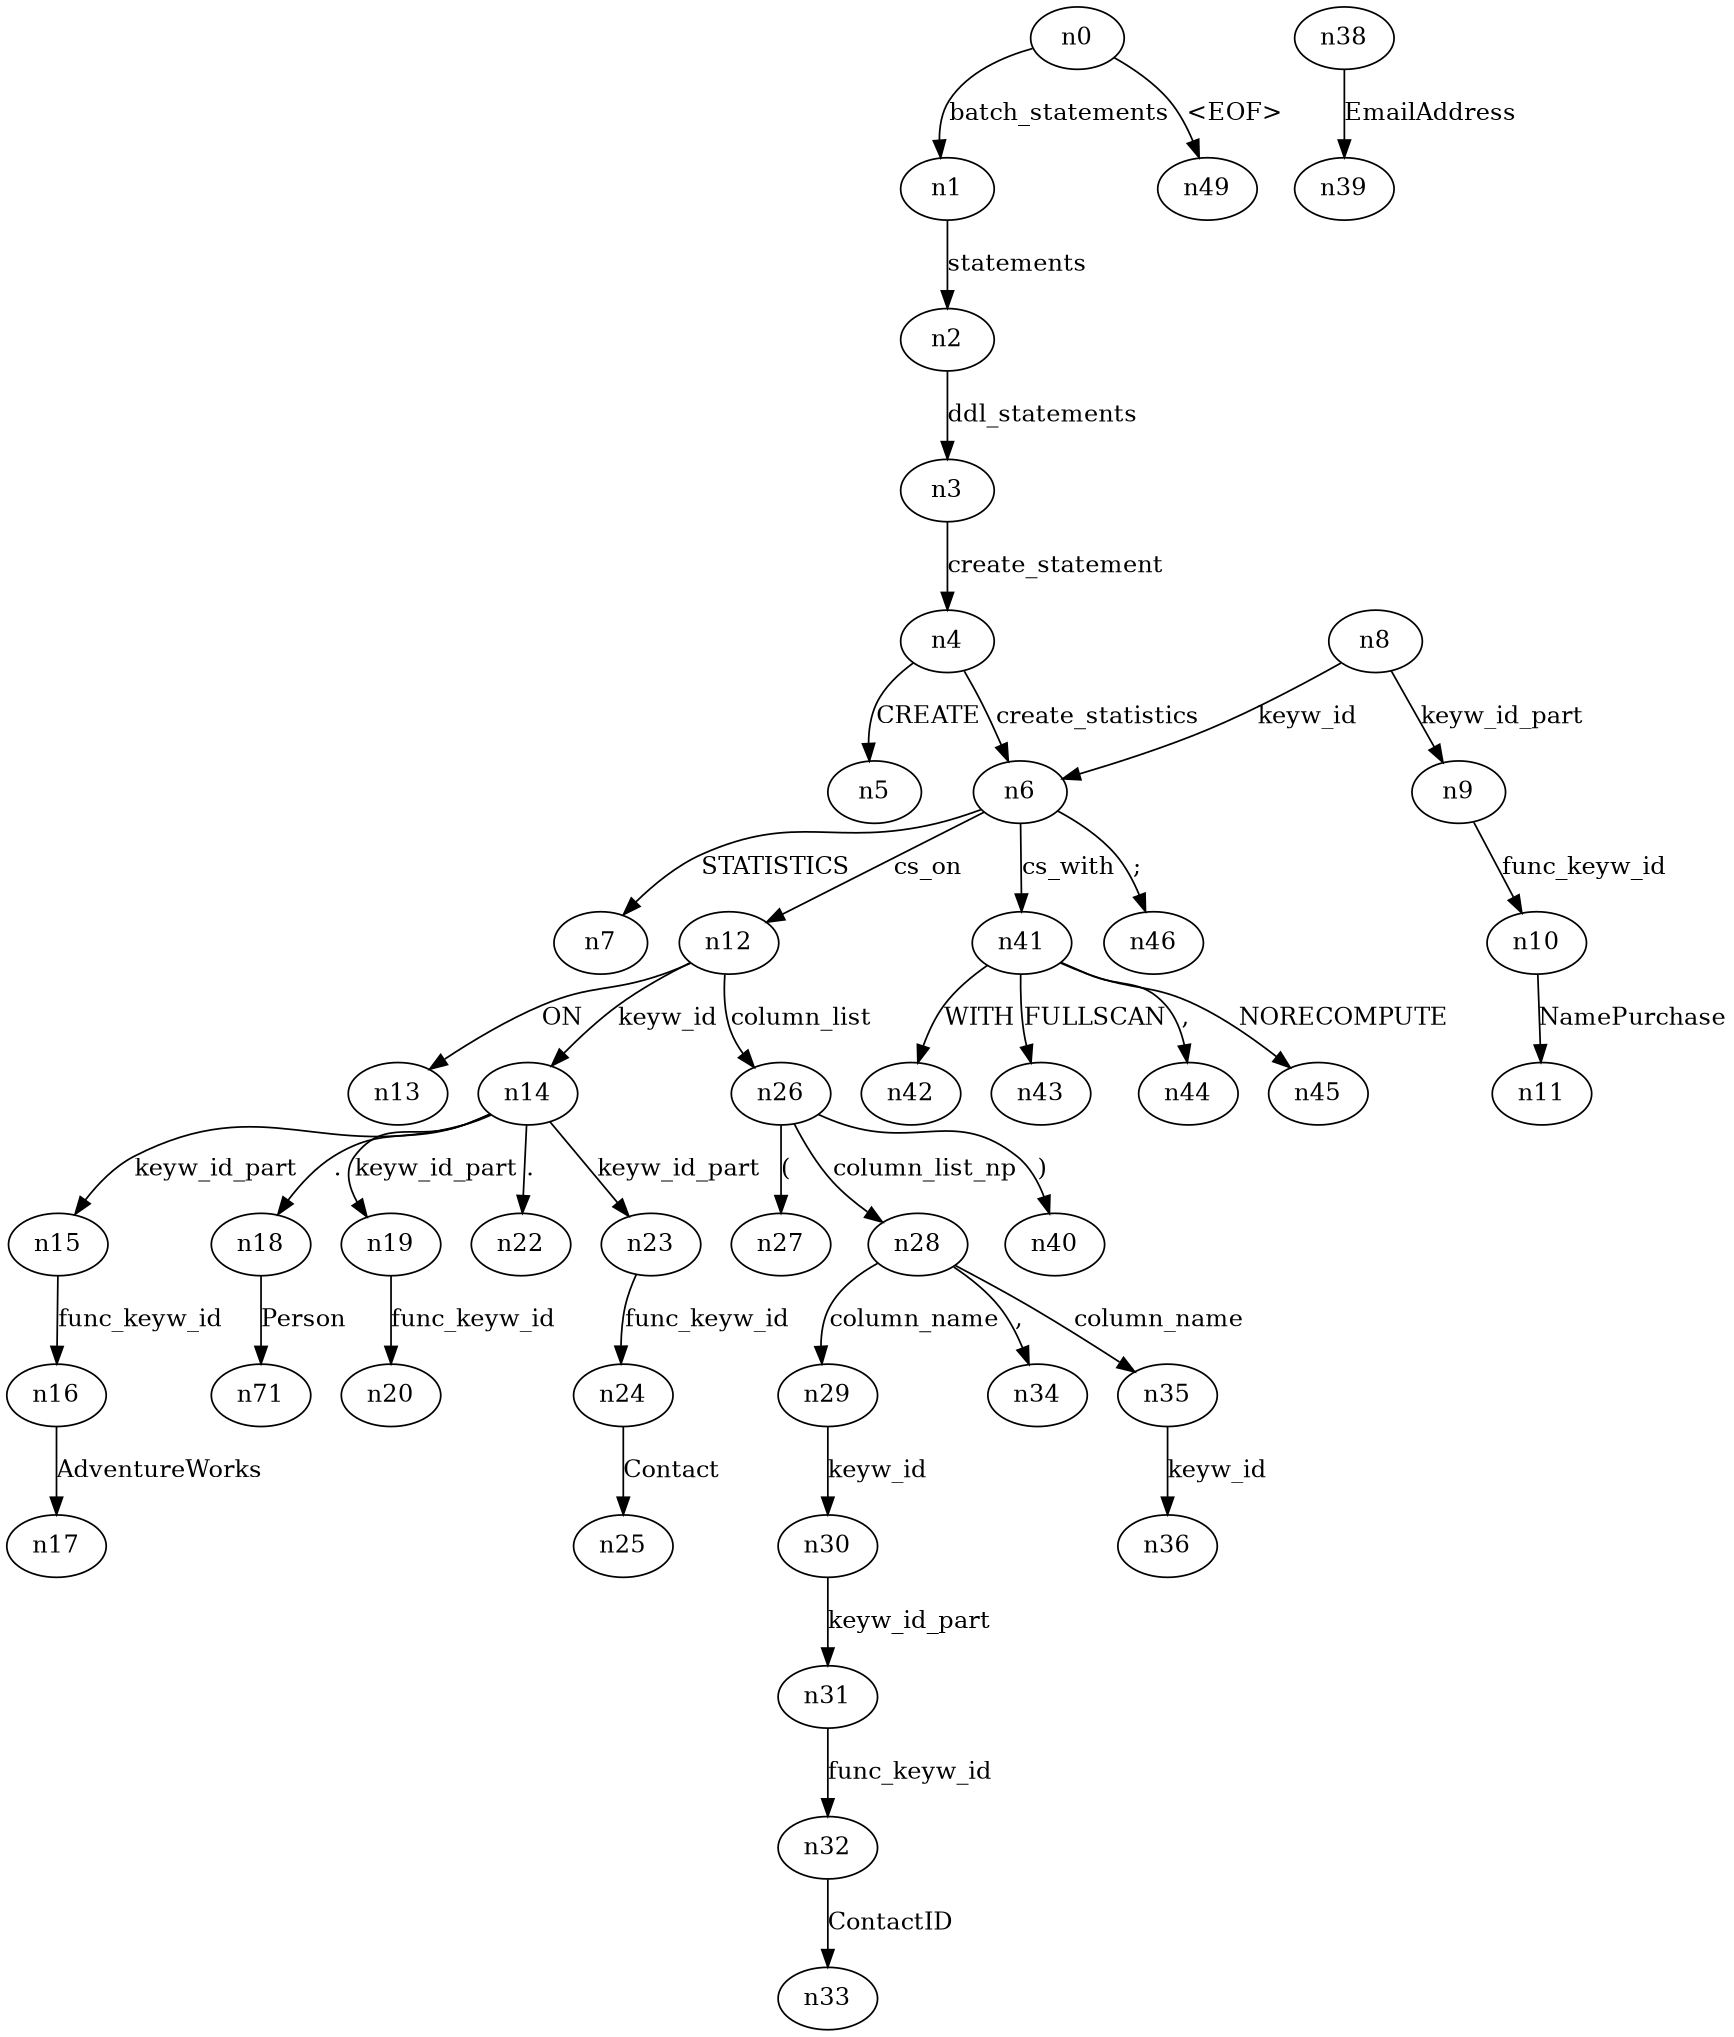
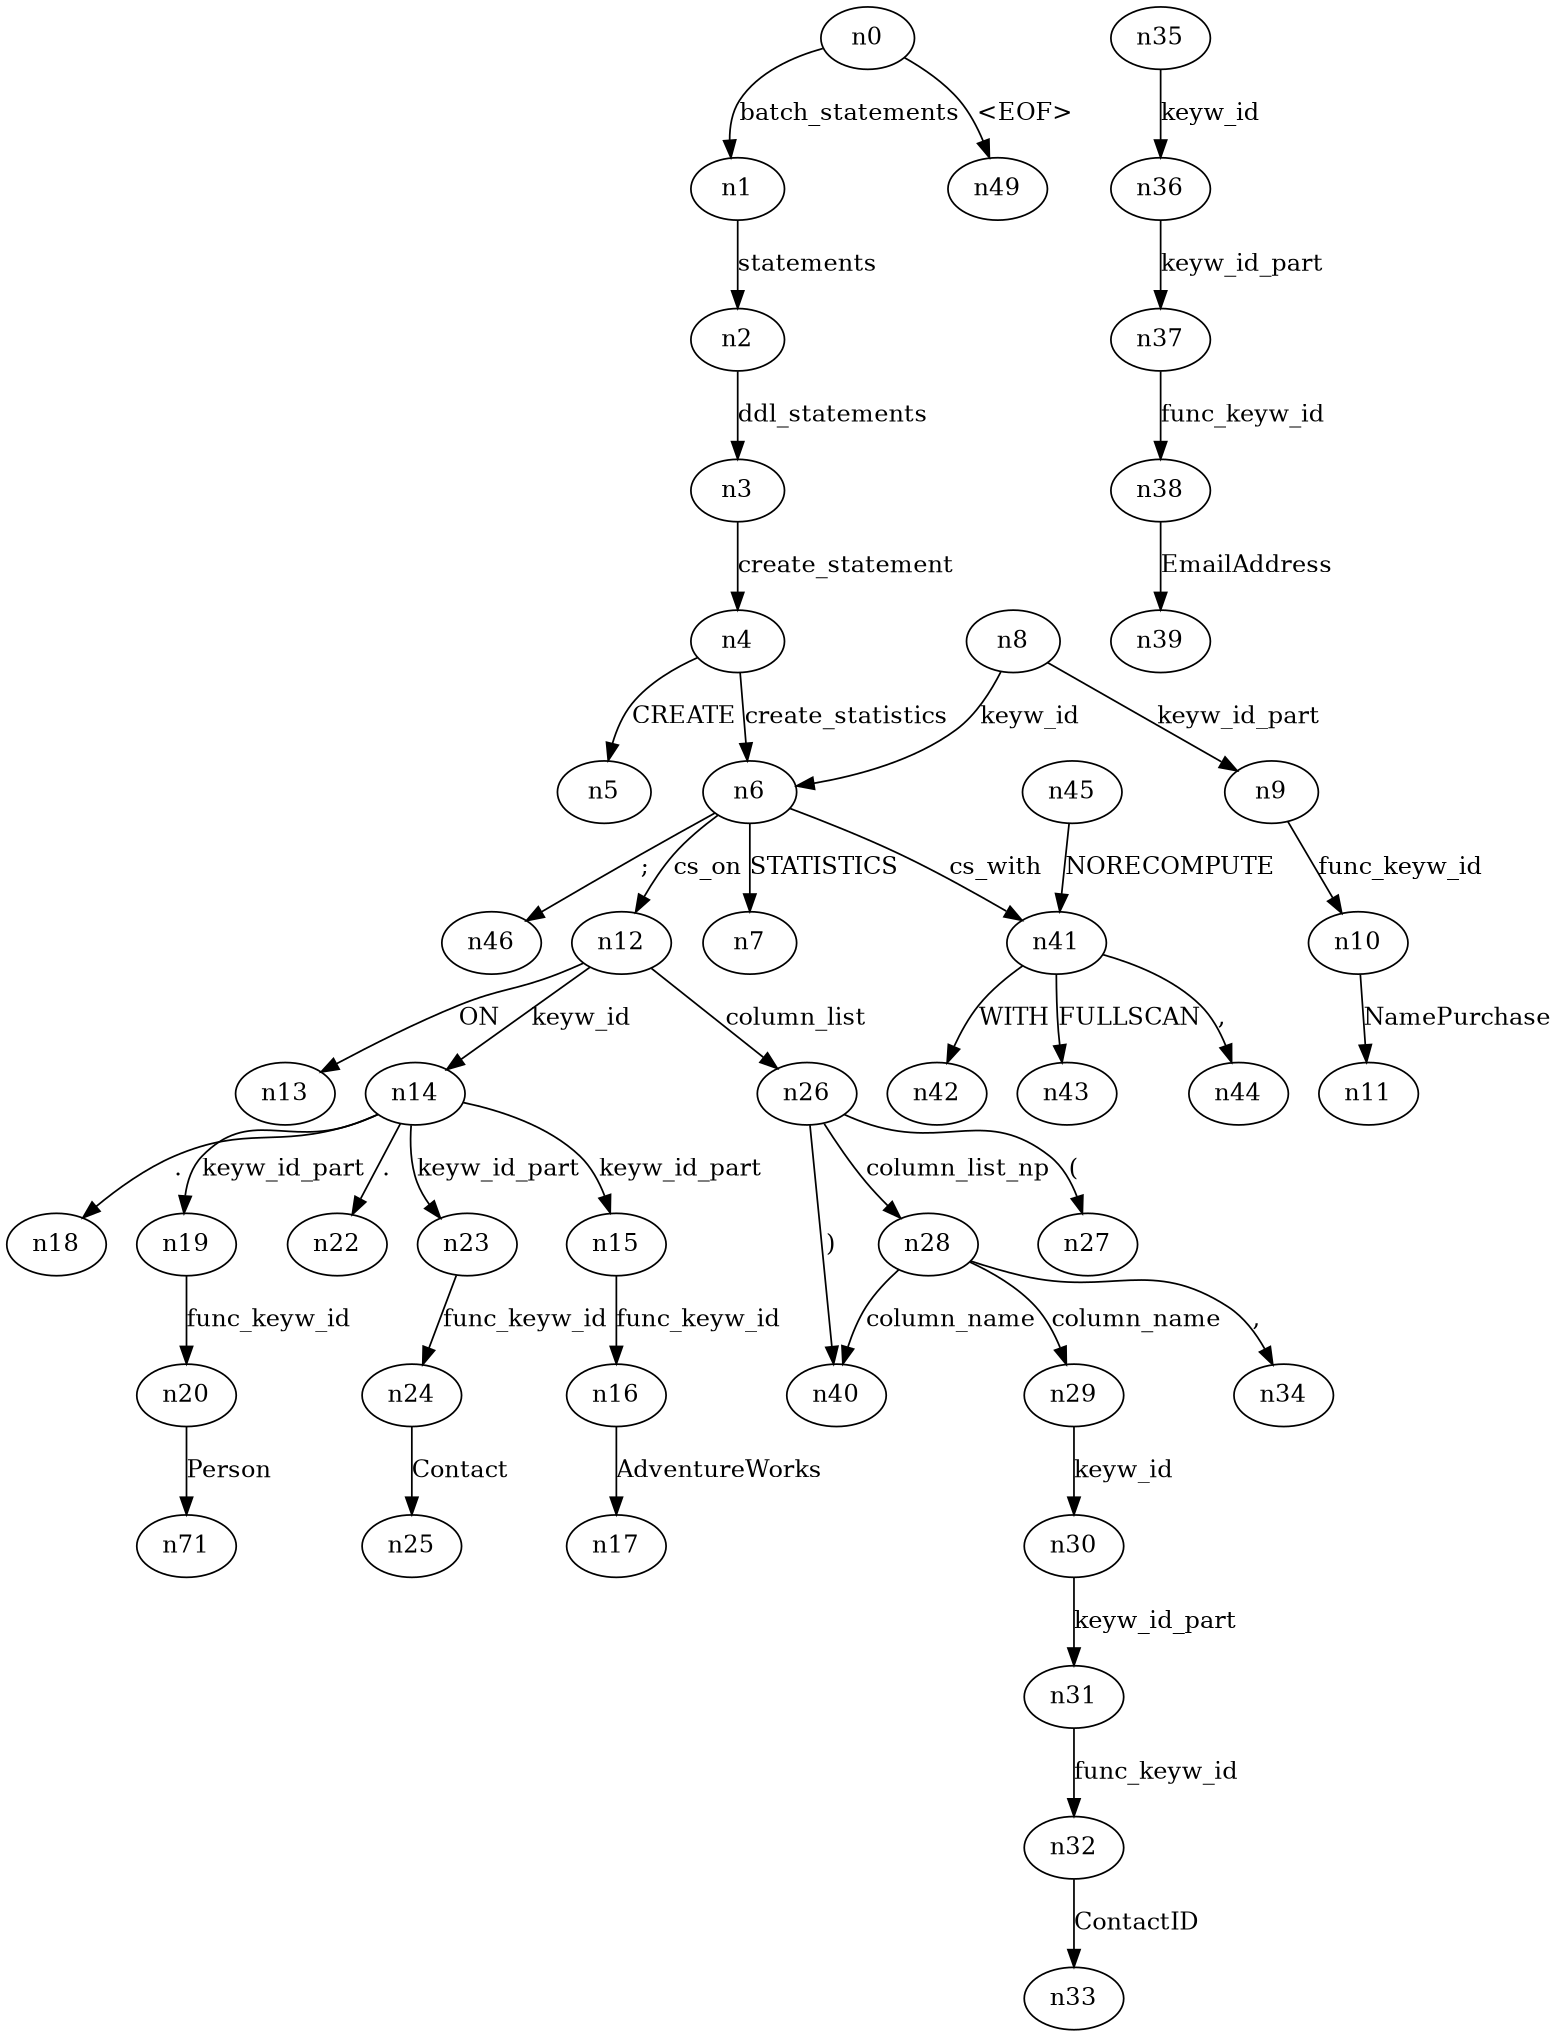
none -> (1161, 340)
(1175, 996) -> (1065, 859)
(261, 1311) -> (187, 1462)
(1039, 1312) -> (868, 1305)
